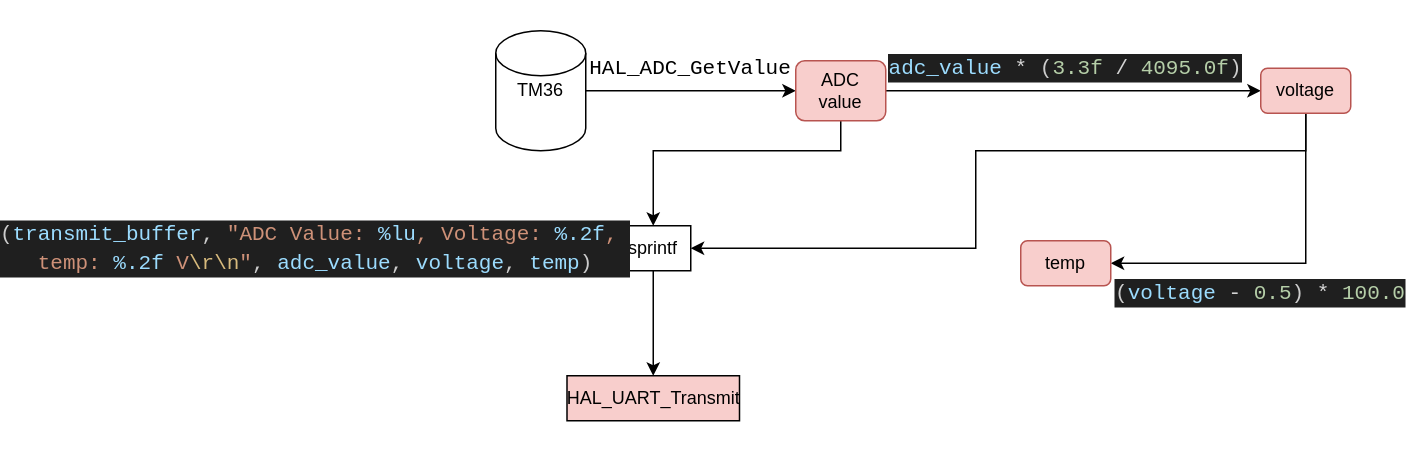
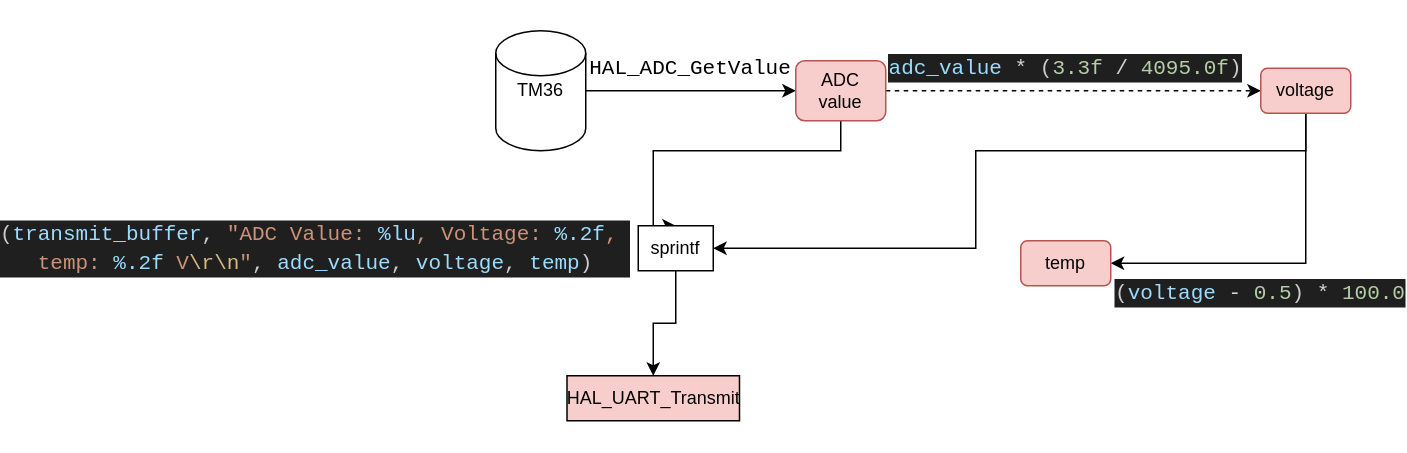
(1067, 91) -> (1067, 91)
(653, 248) -> (676, 248)
